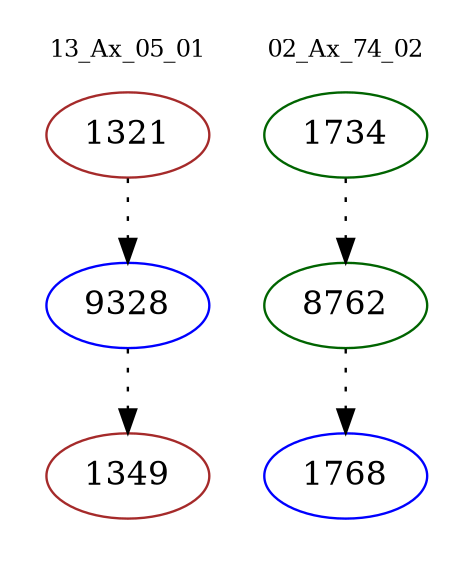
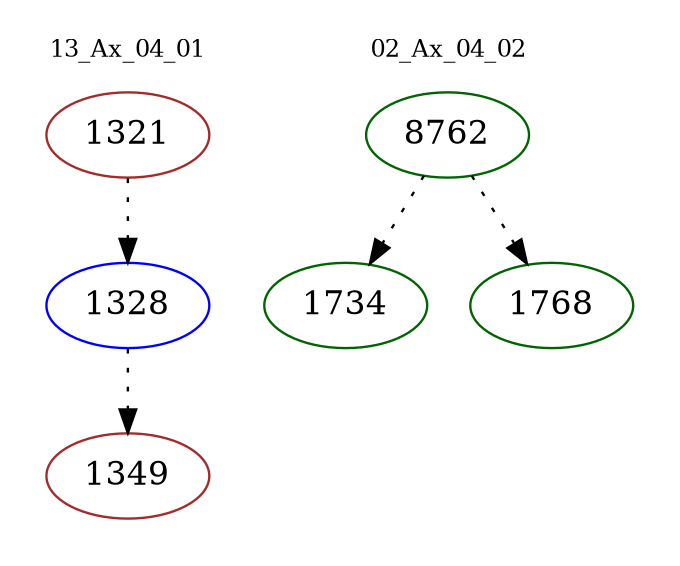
(128, 51) -> (128, 51)
(346, 51) -> (449, 51)
(346, 209) -> (403, 209)
(128, 305) -> (128, 305)
(346, 476) -> (552, 305)
